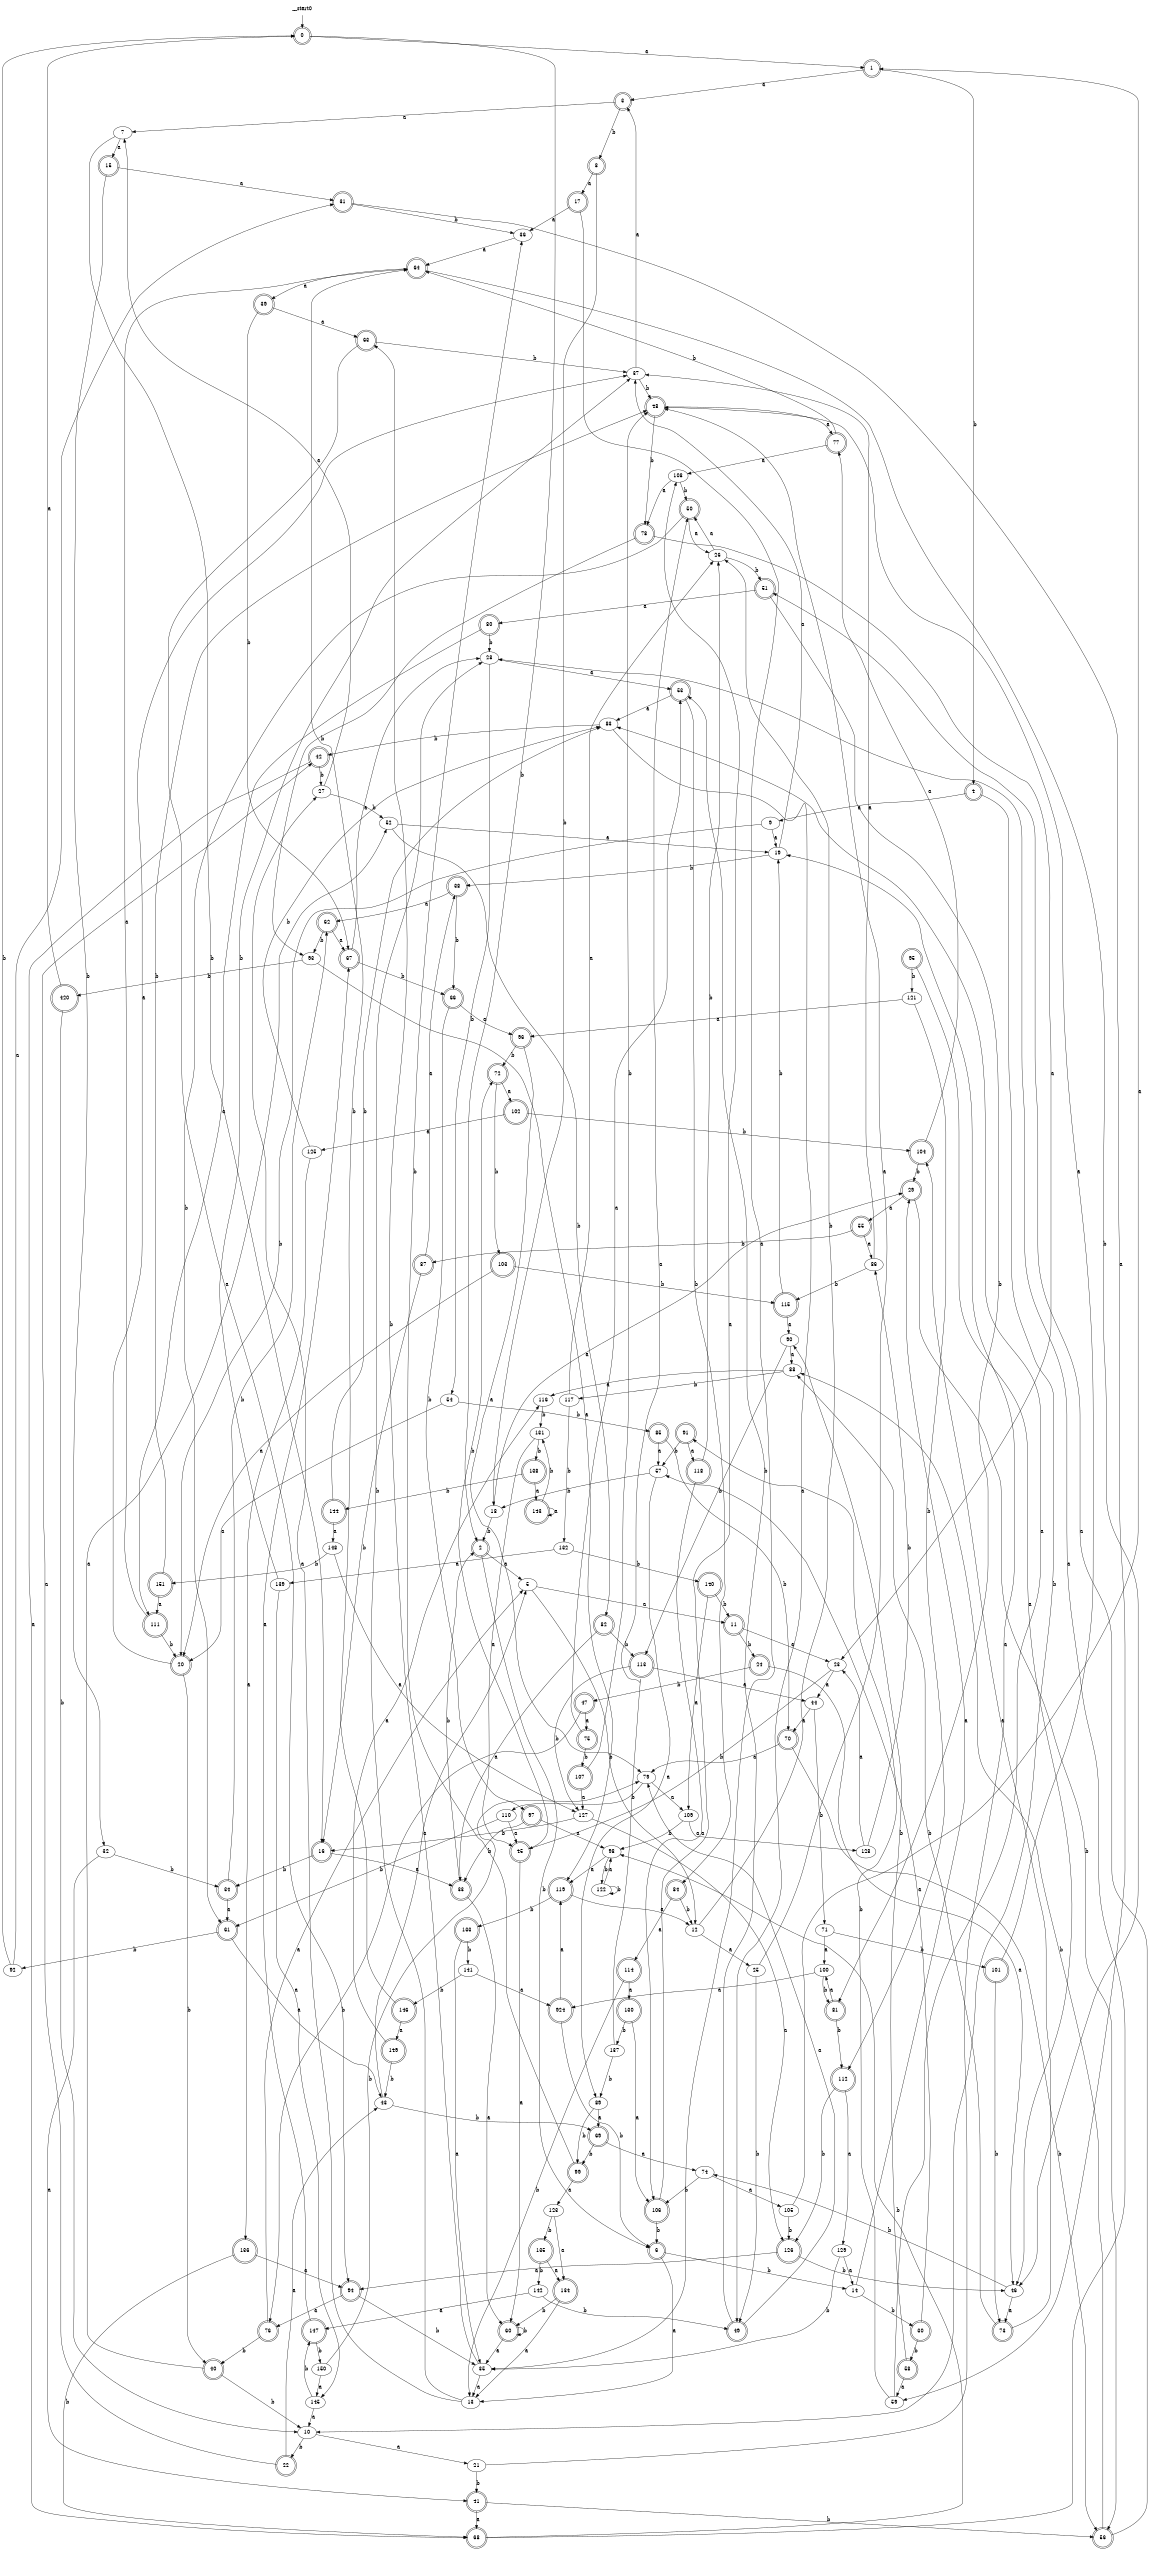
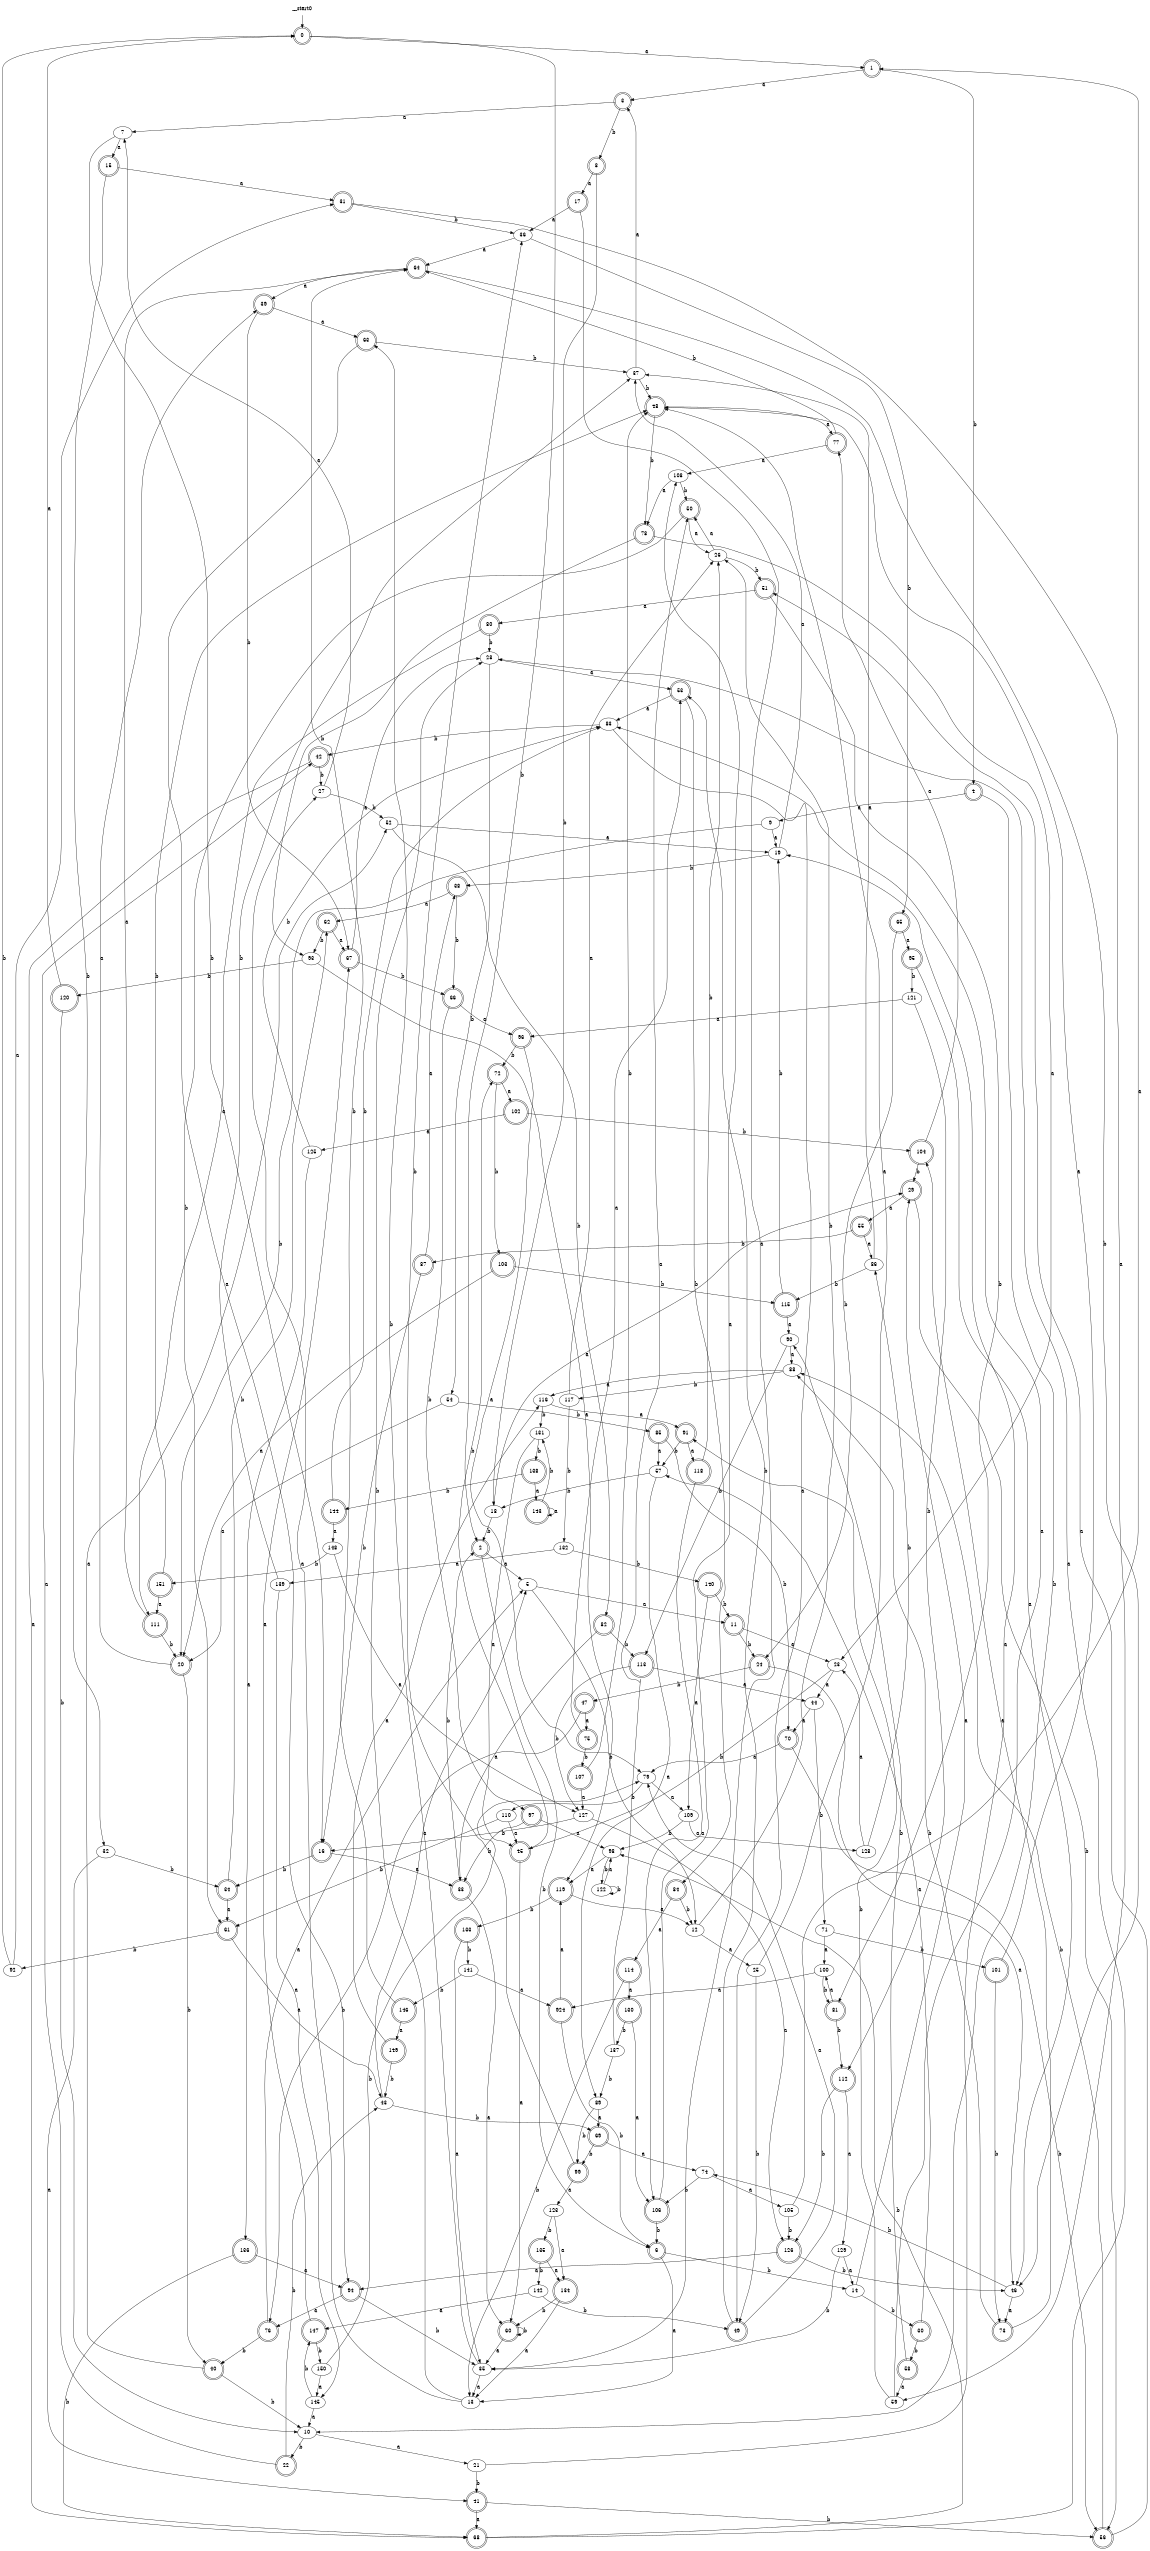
none -> (900, 923)
(142, 937) -> (100, 1028)
(65, 998) -> (65, 998)
none -> (613, 1415)
(294, 2291) -> (294, 2291)
